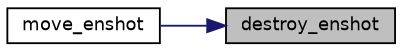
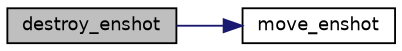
(184, 26) -> (200, 26)
